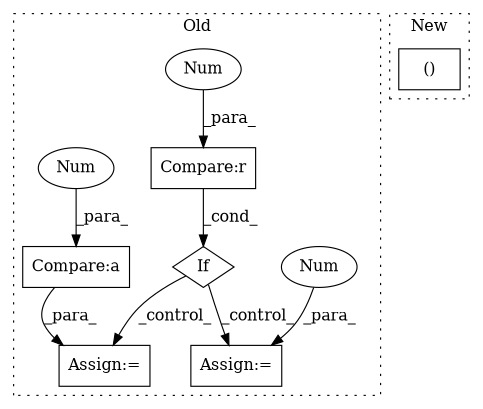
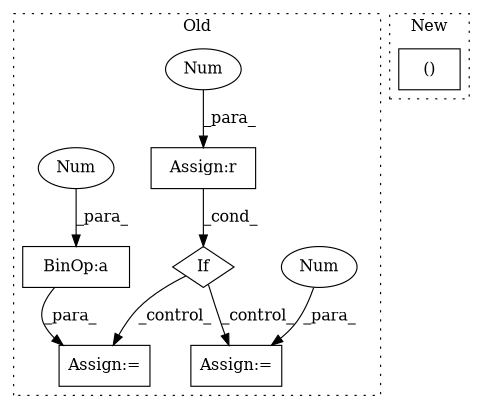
(203, 168) -> (203, 168)
(76, 267) -> (76, 267)
